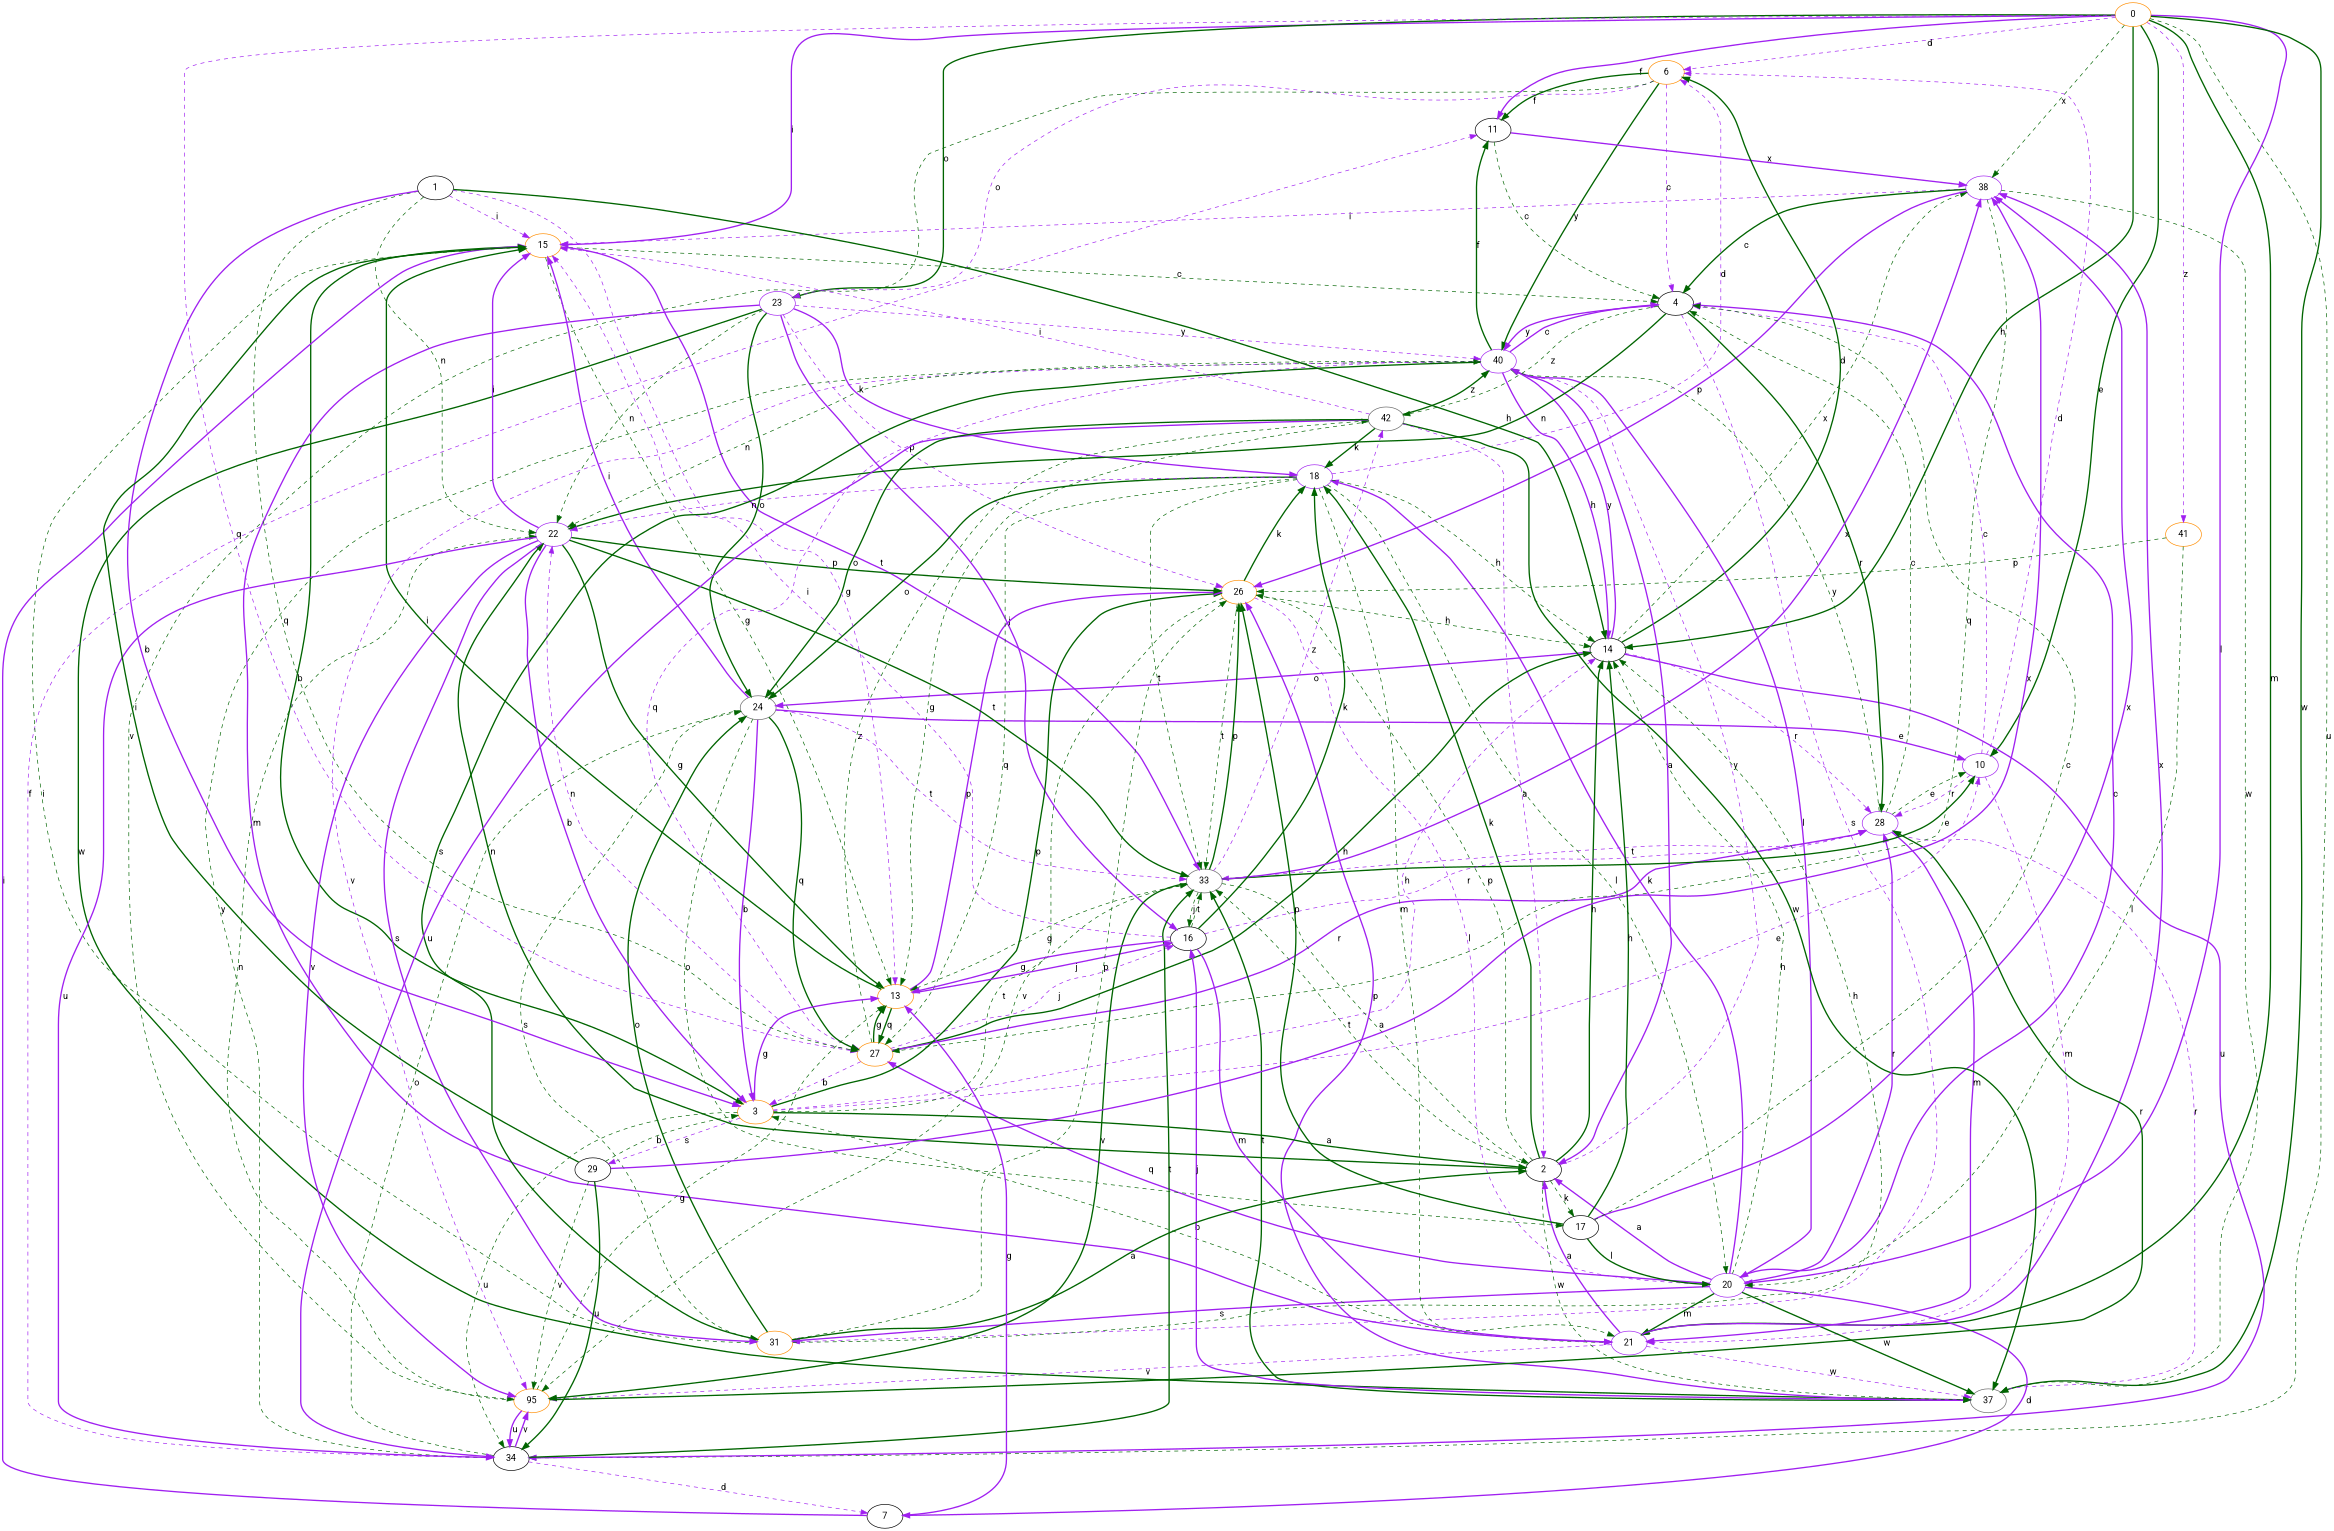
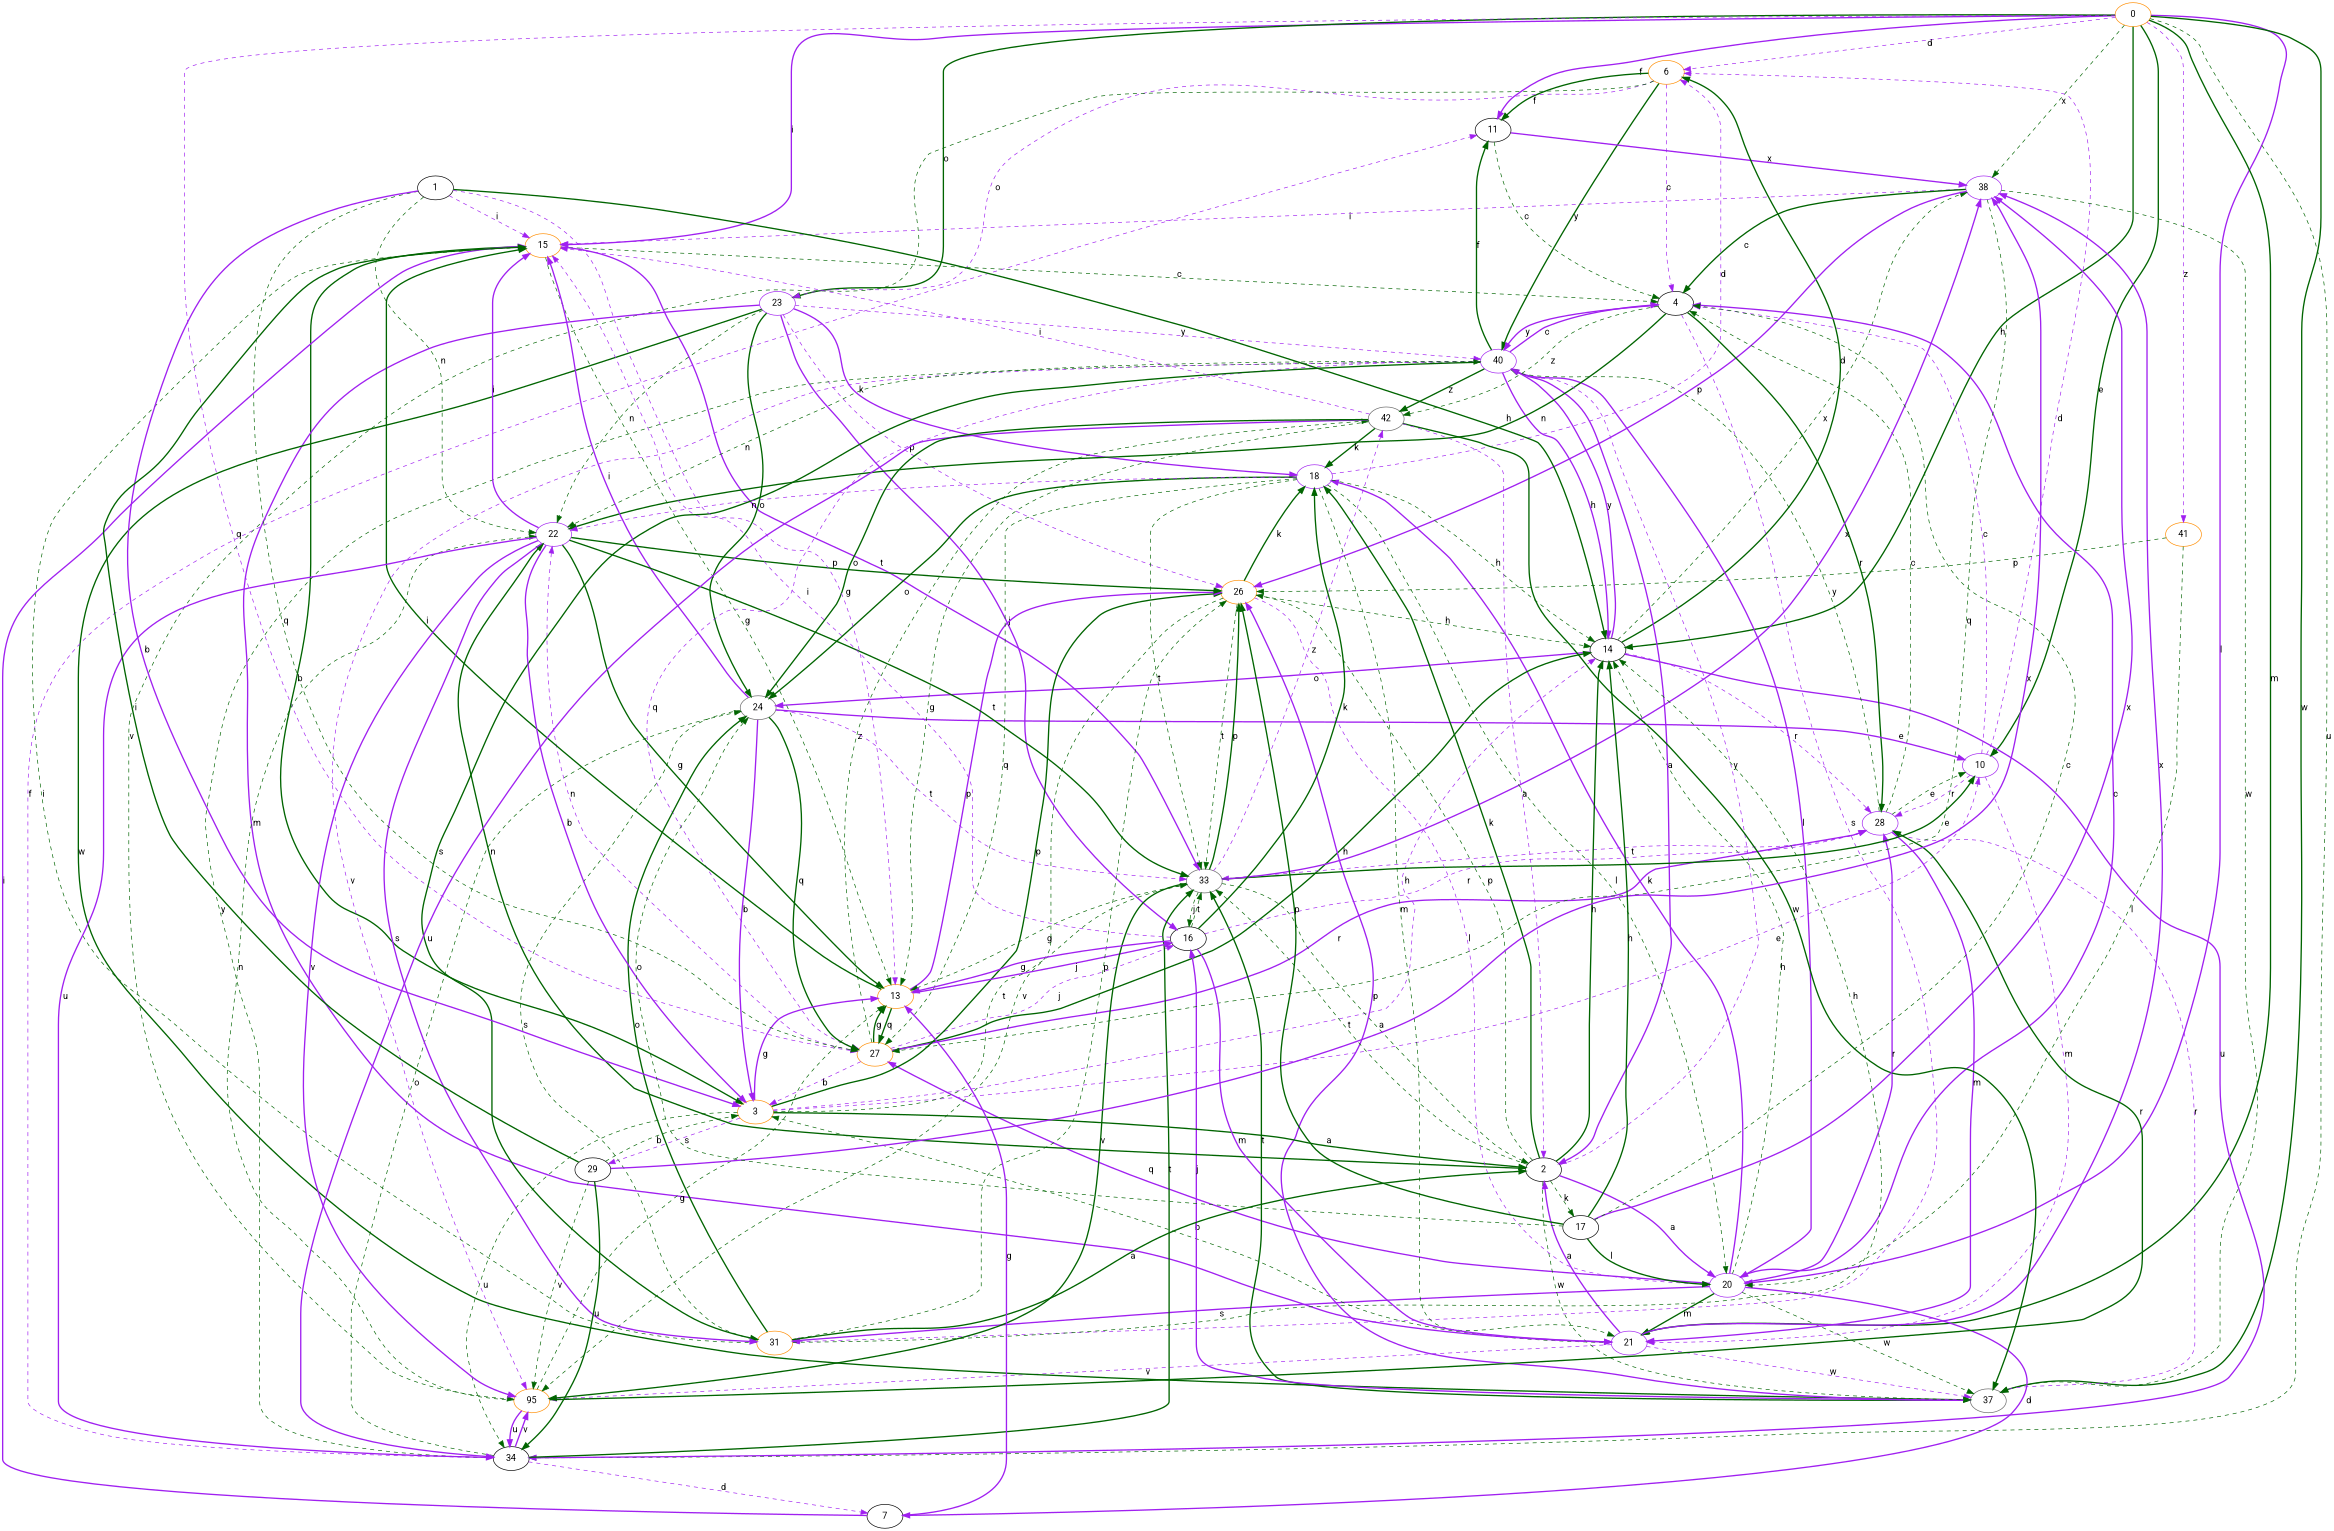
(1446, 400) -> (1445, 389)
(930, 1165) -> (893, 1177)
(1633, 1236) -> (1641, 1214)
(1860, 1344) -> (1860, 1344)
